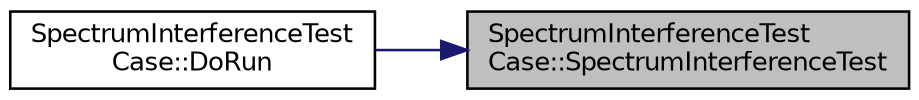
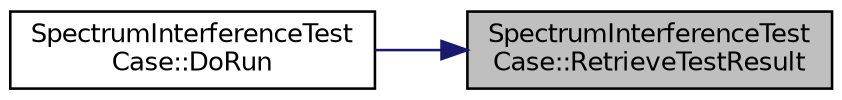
(688, 50) -> (650, 50)
